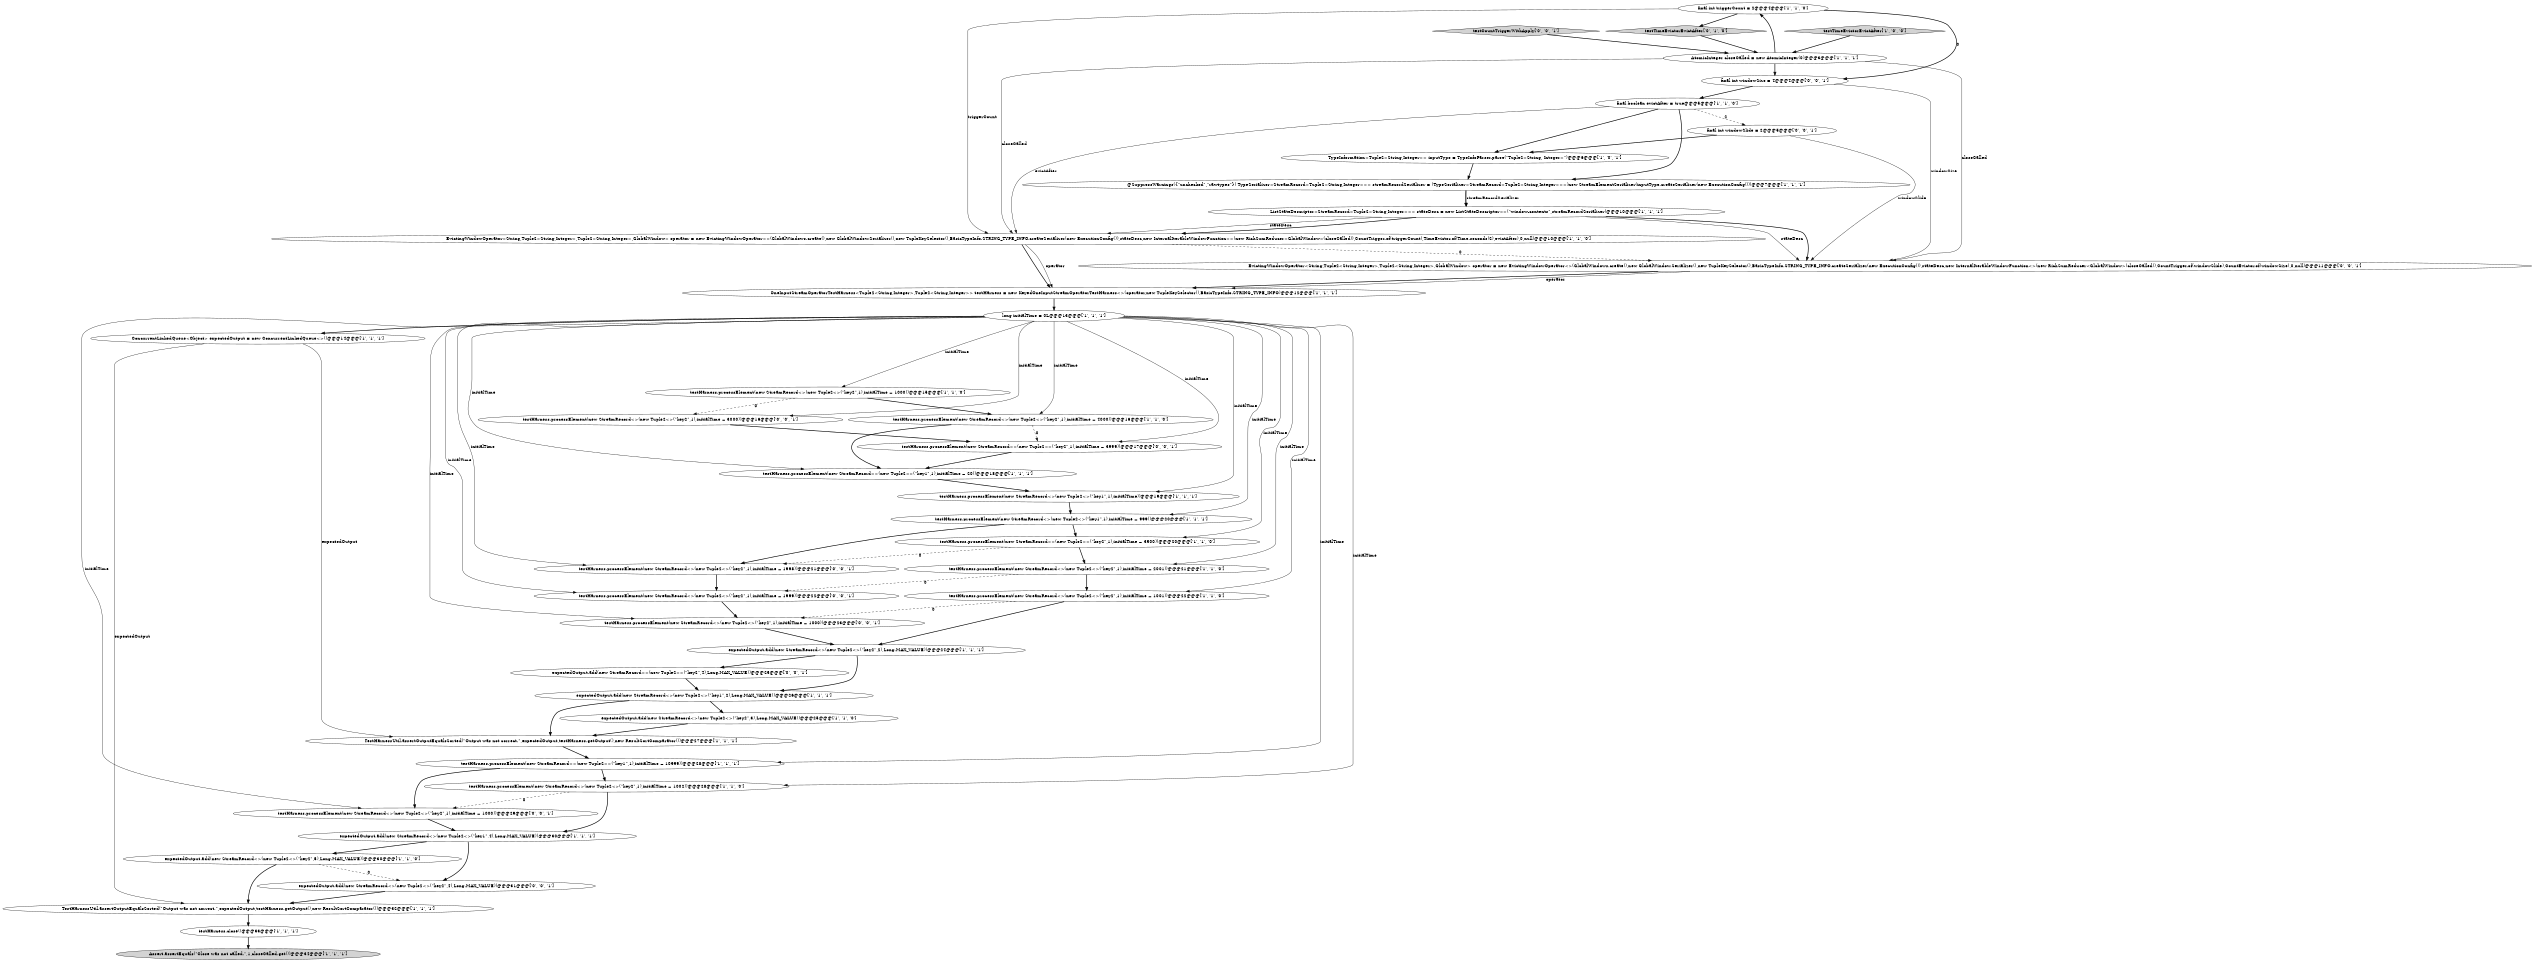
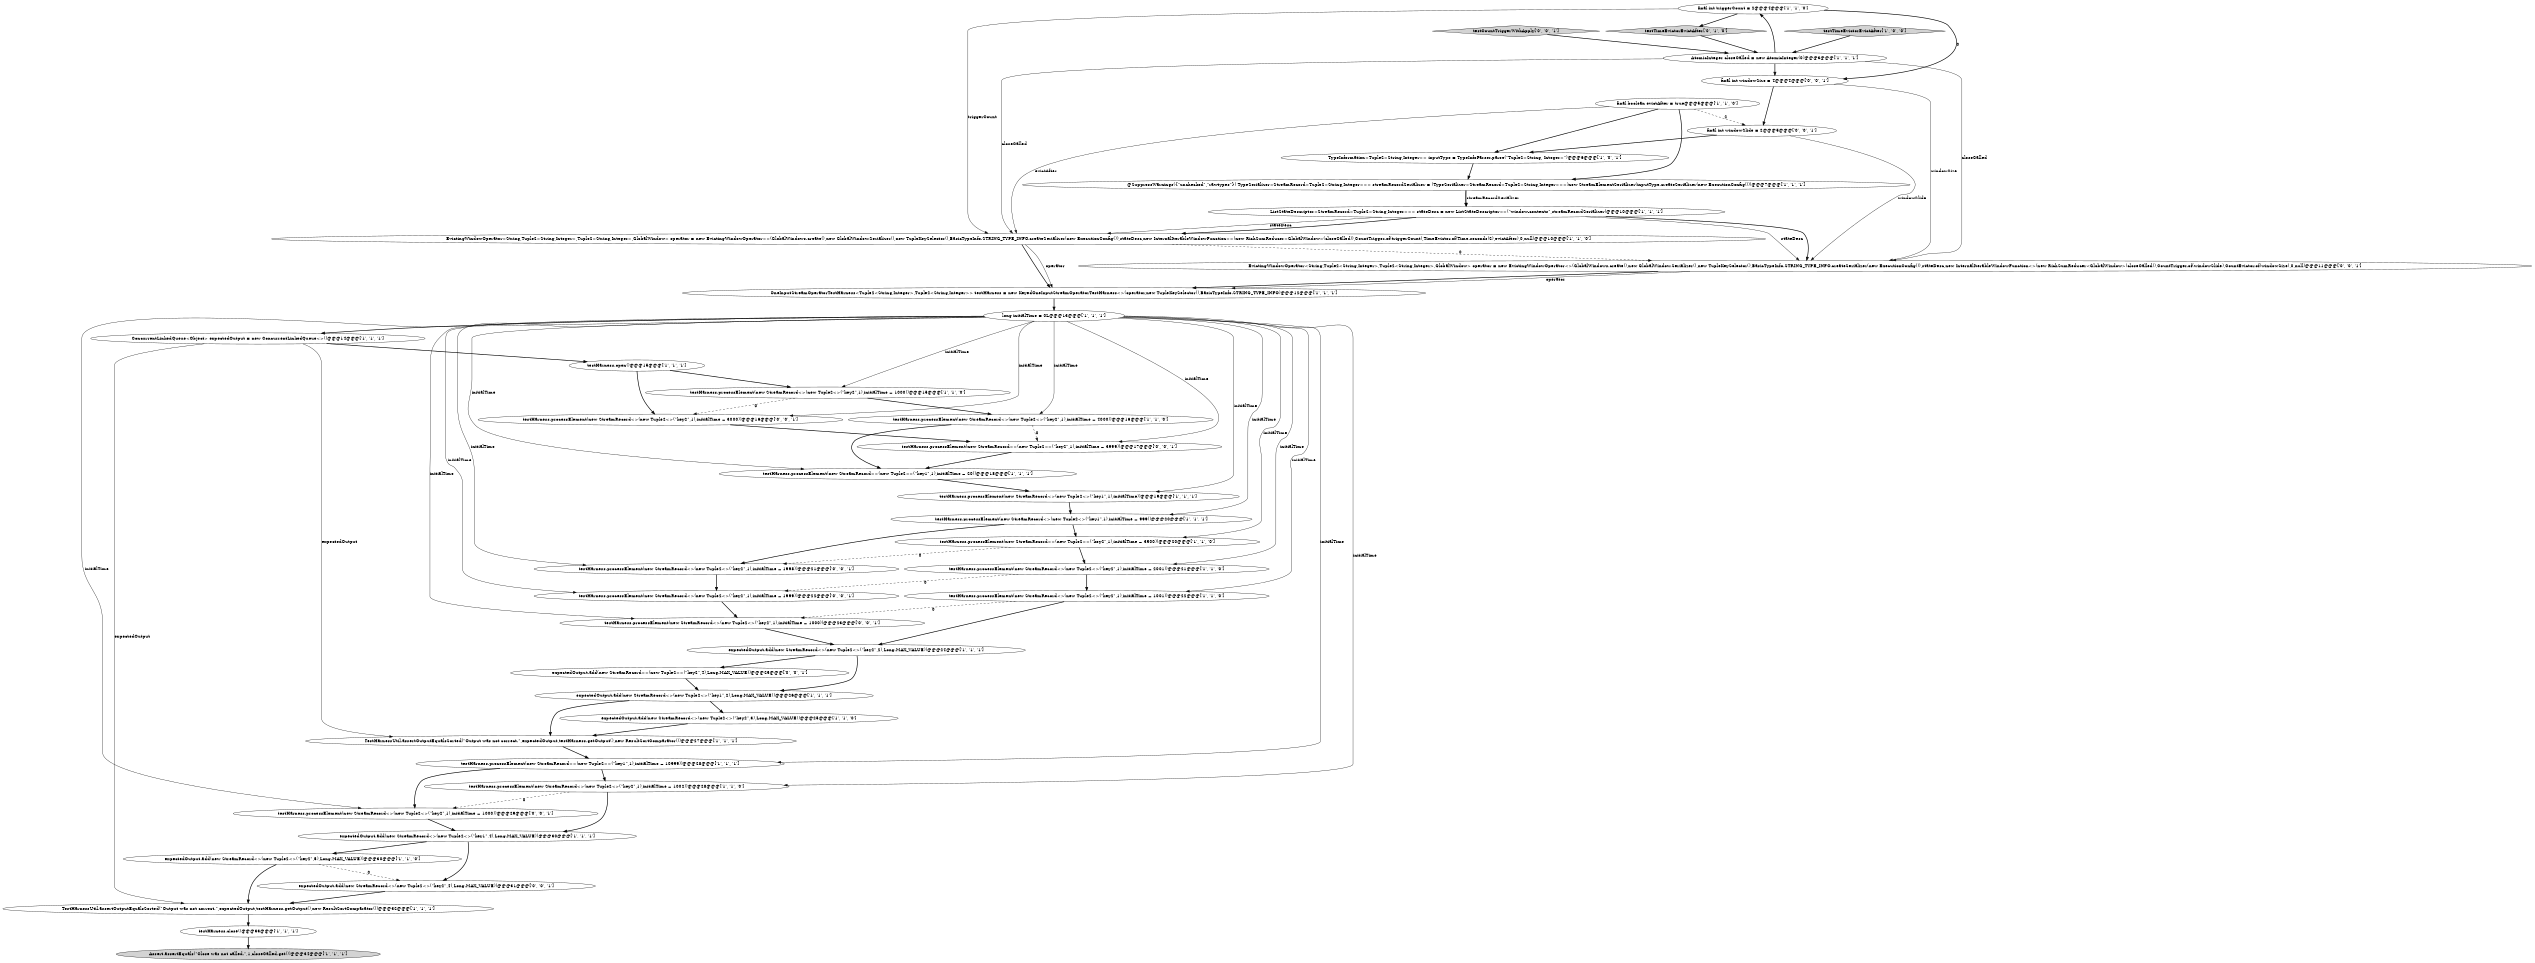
(1728, 92) -> (1769, 104)
none -> (637, 366)
